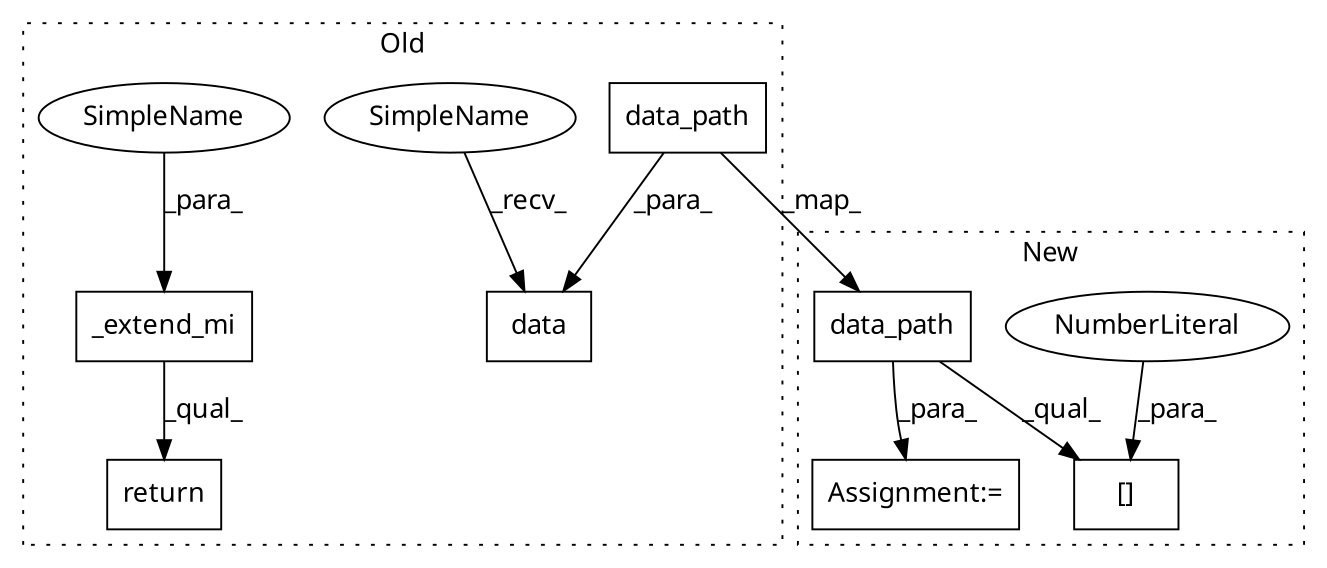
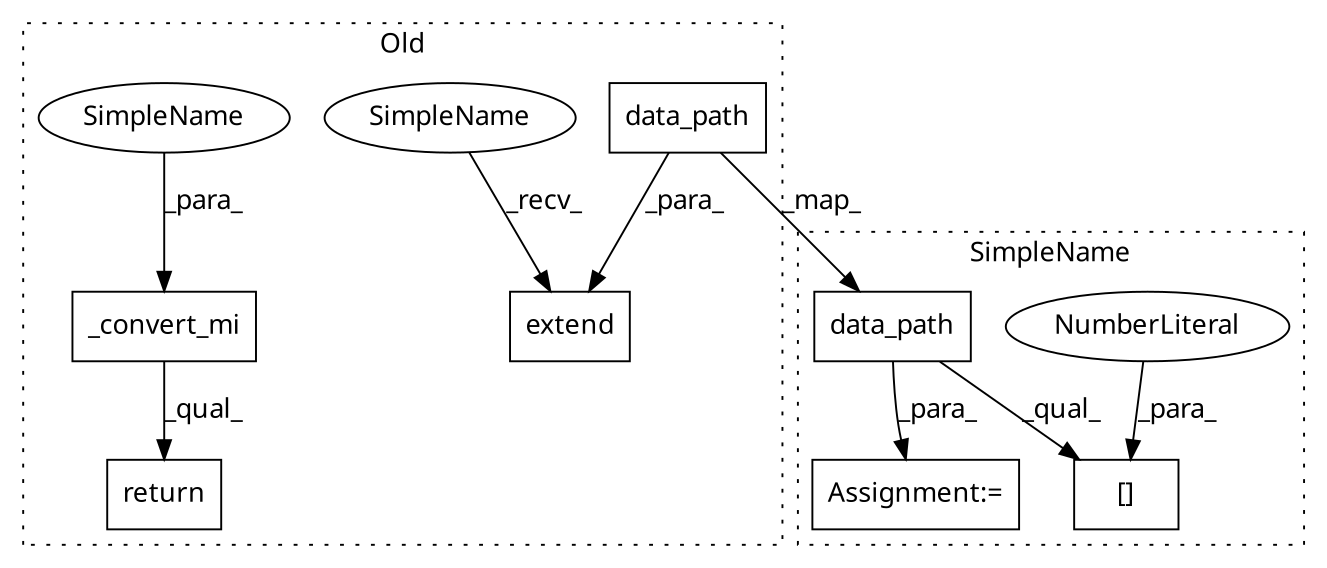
(1051, 254) -> (1051, 254)
(164, 326) -> (164, 326)
(539, 326) -> (570, 326)
